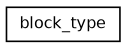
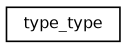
(63, 24) -> (63, 24)
